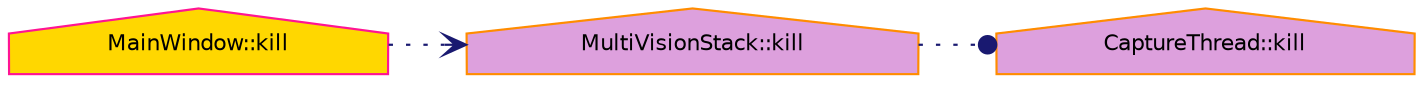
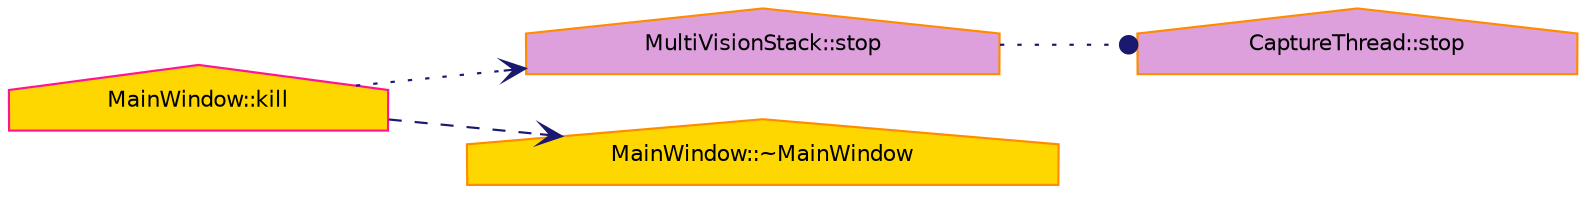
(693, 45) -> (763, 45)
(1206, 45) -> (1357, 45)
none -> (763, 156)
